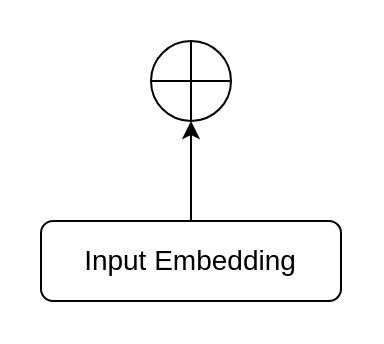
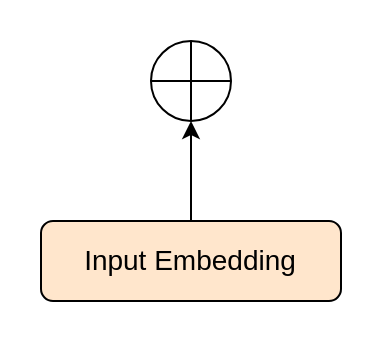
(191, 261) -> (191, 261)
